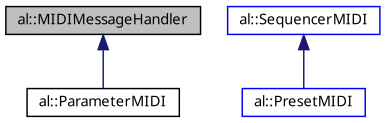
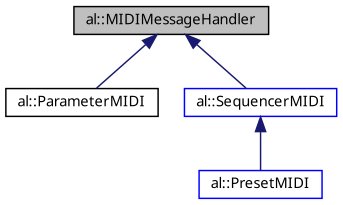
none -> (221, 66)
